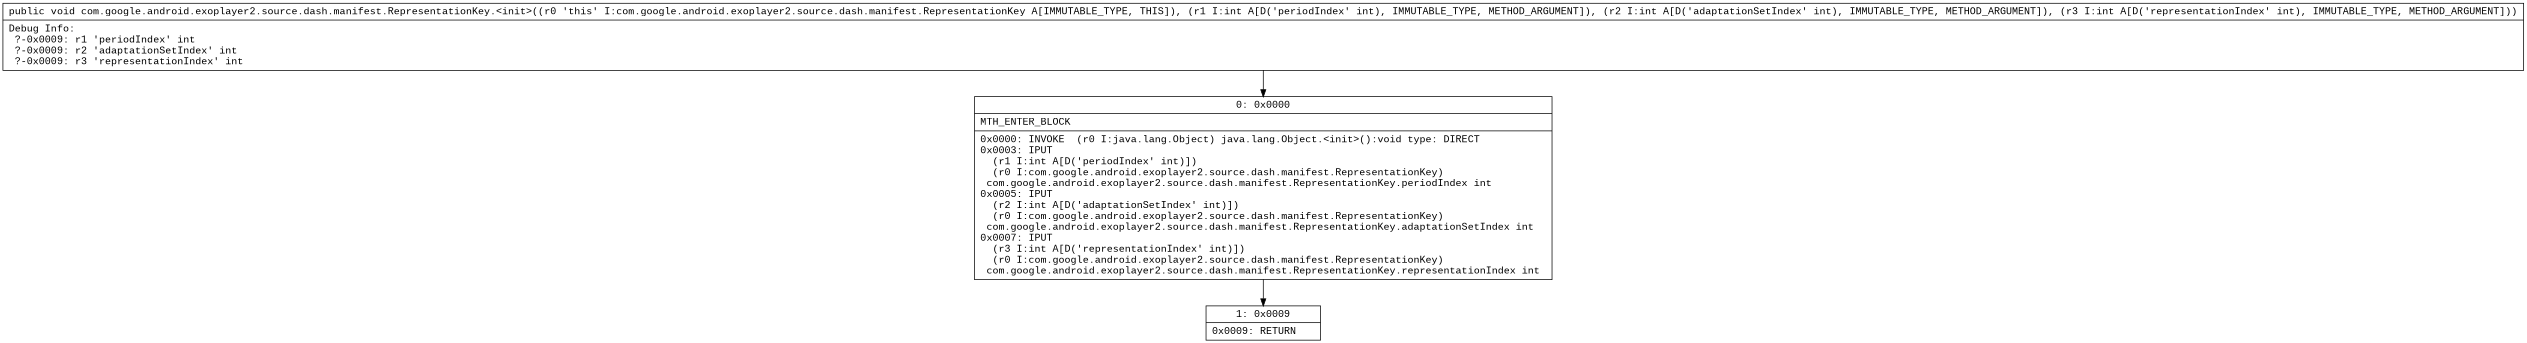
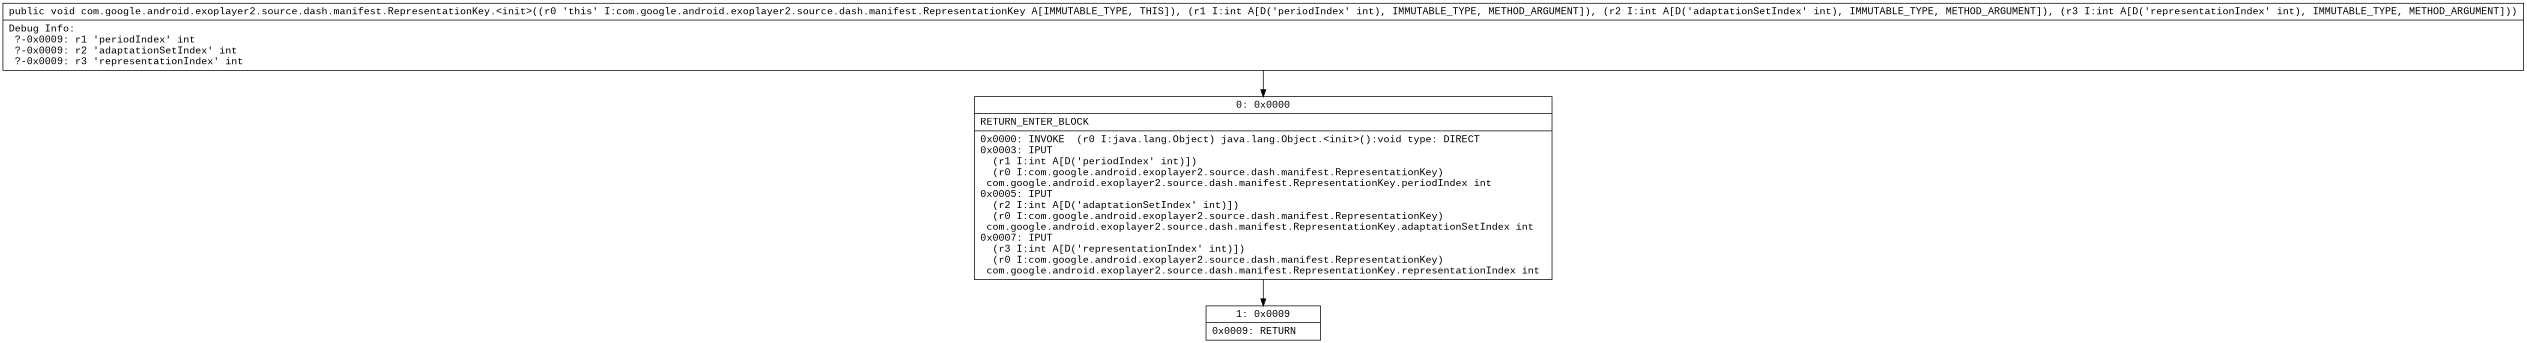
(1026, 122) -> (1035, 122)
